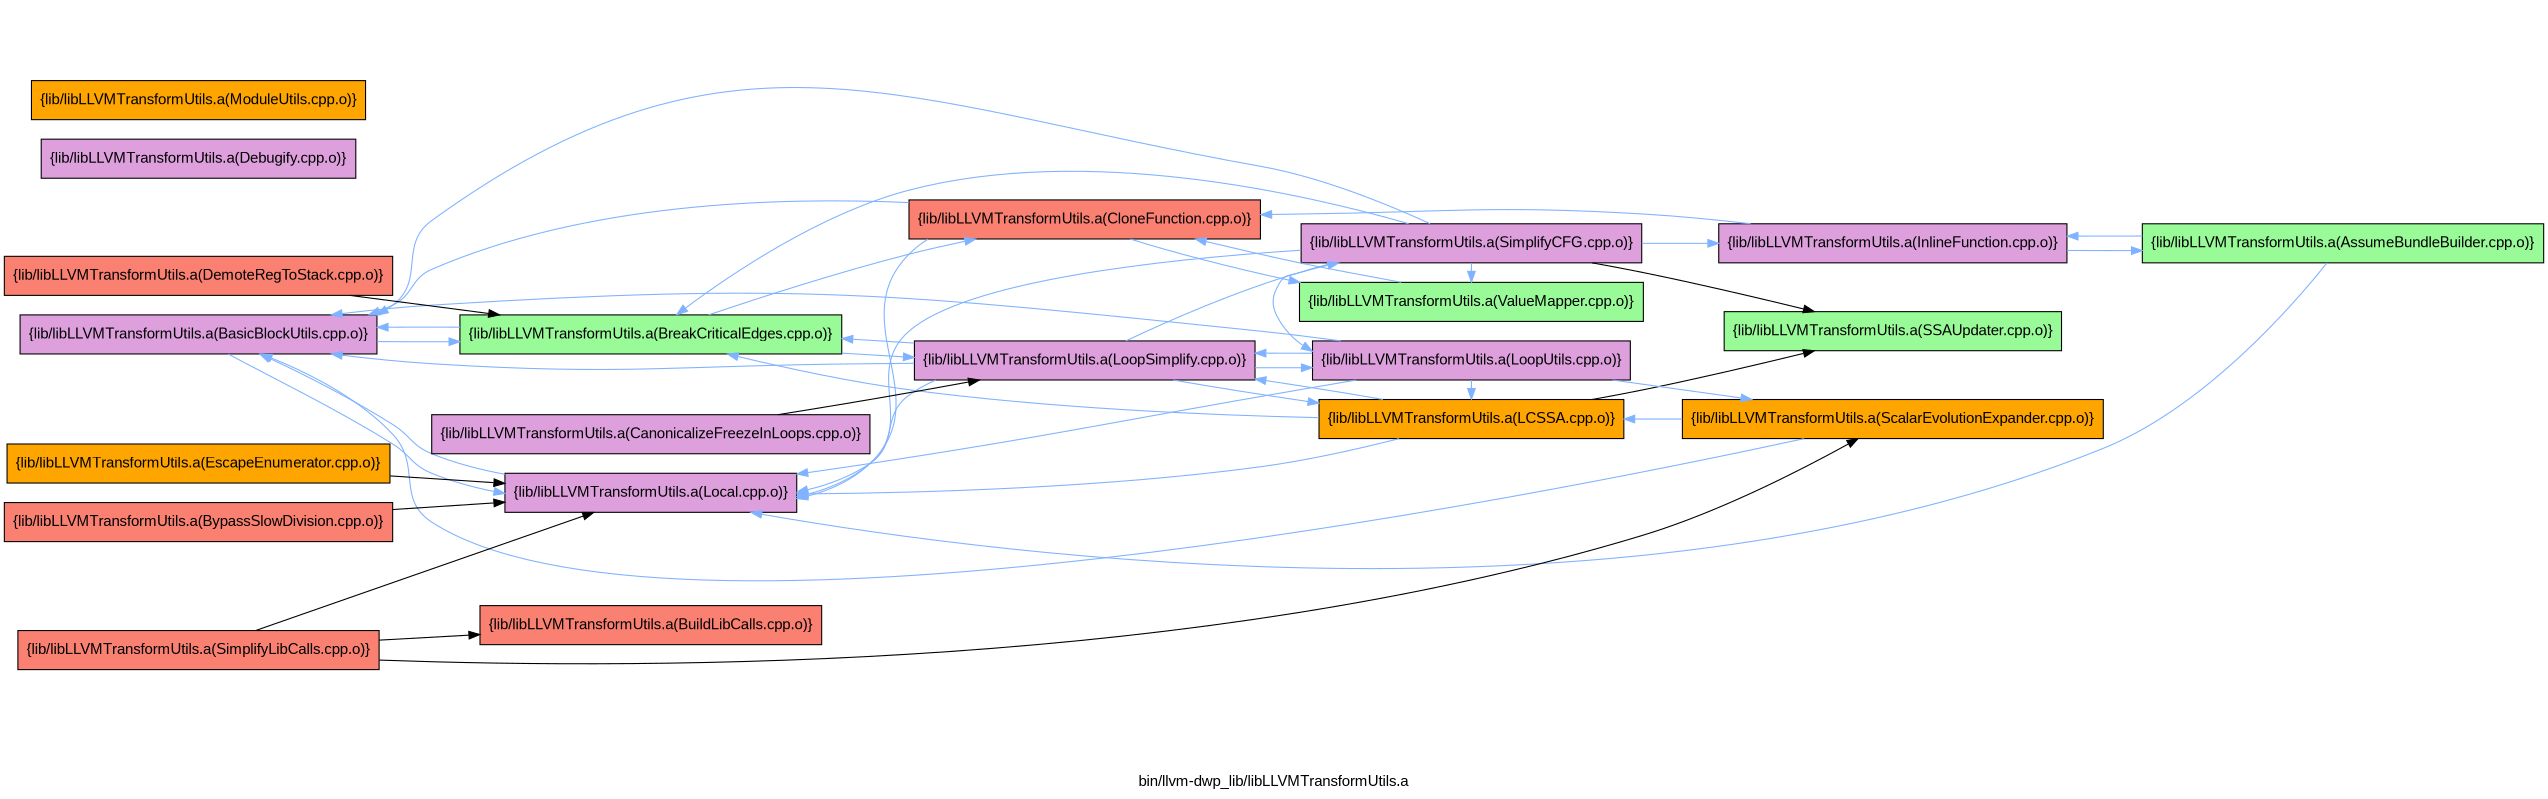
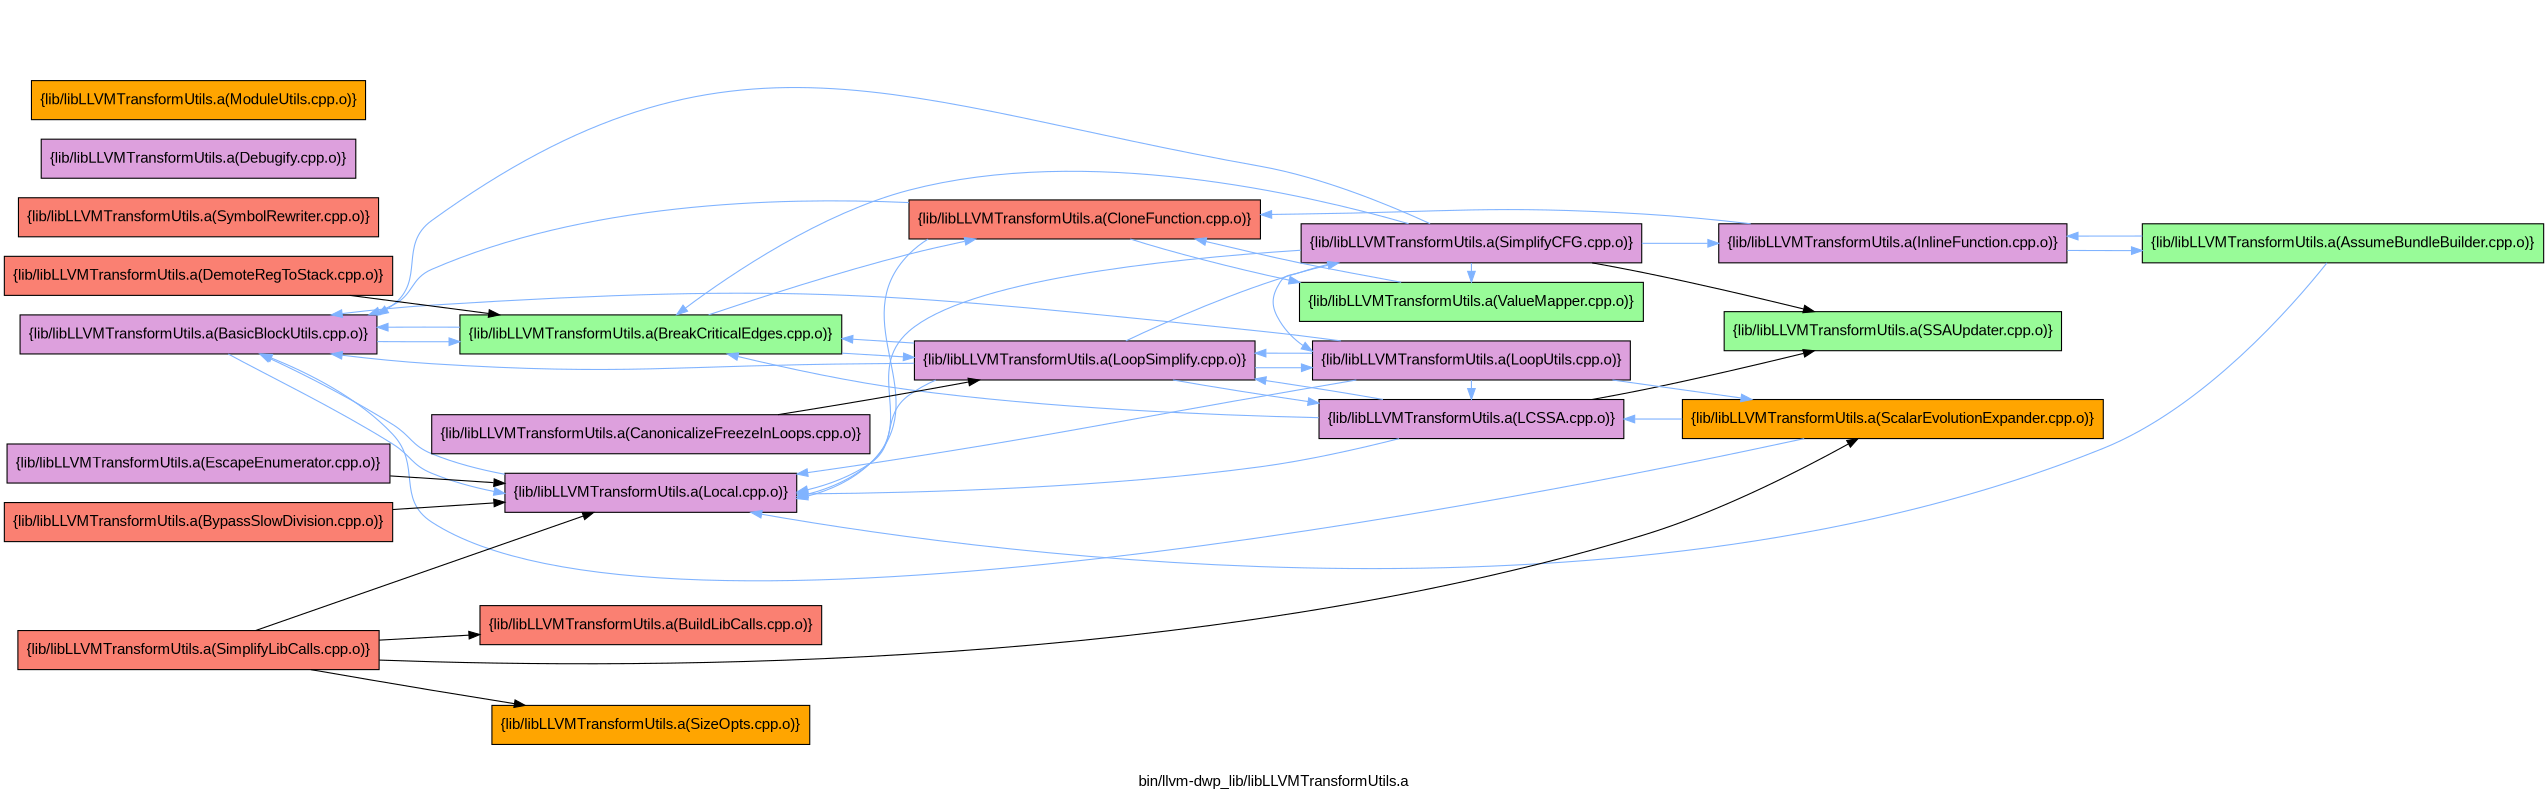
none -> (199, 217)
(1471, 419) -> (1471, 419)
(199, 464) -> (199, 464)
none -> (651, 725)
